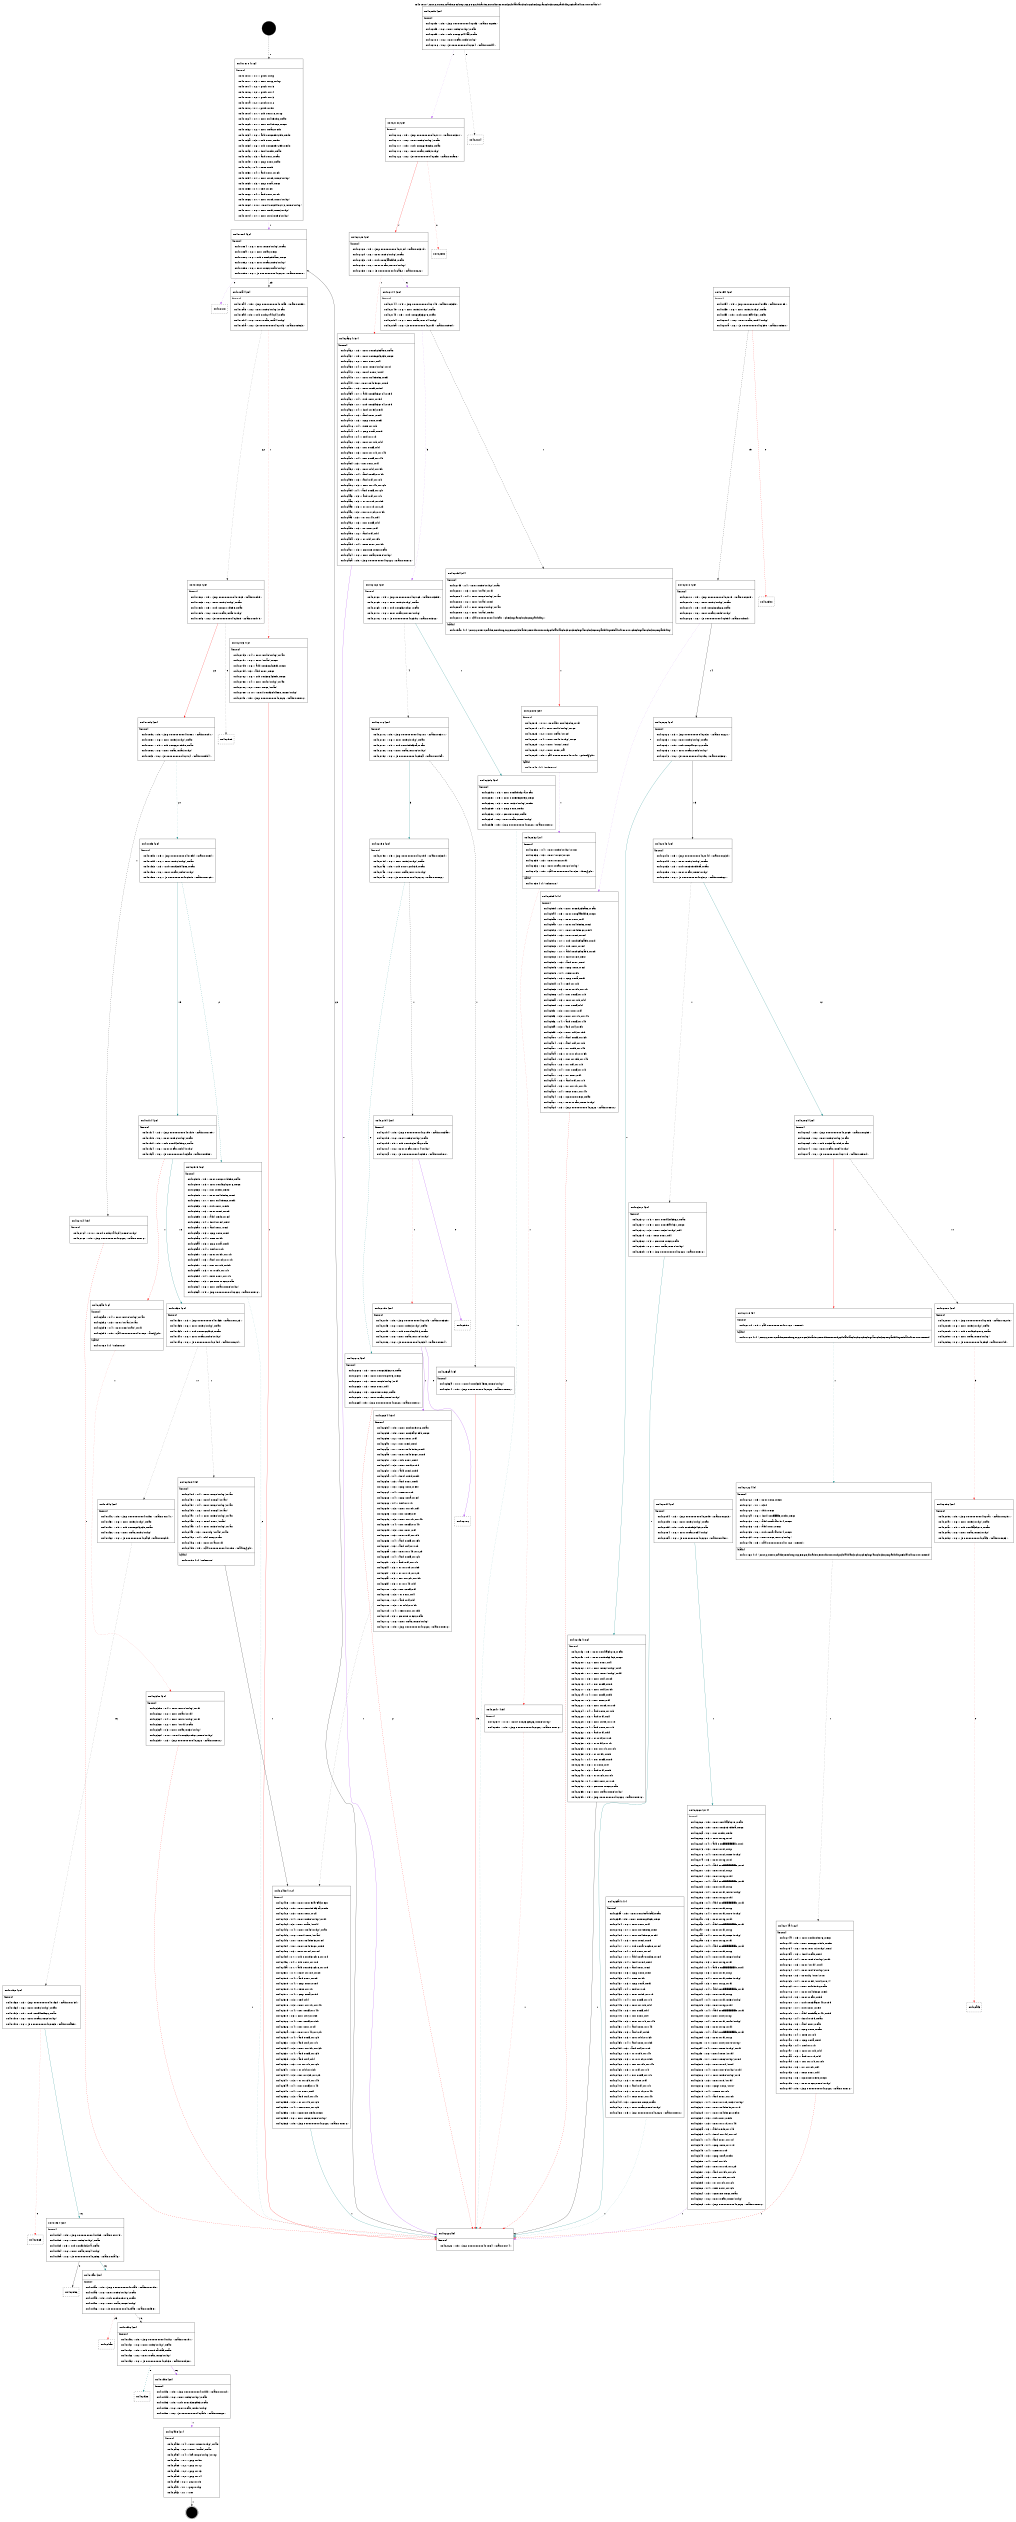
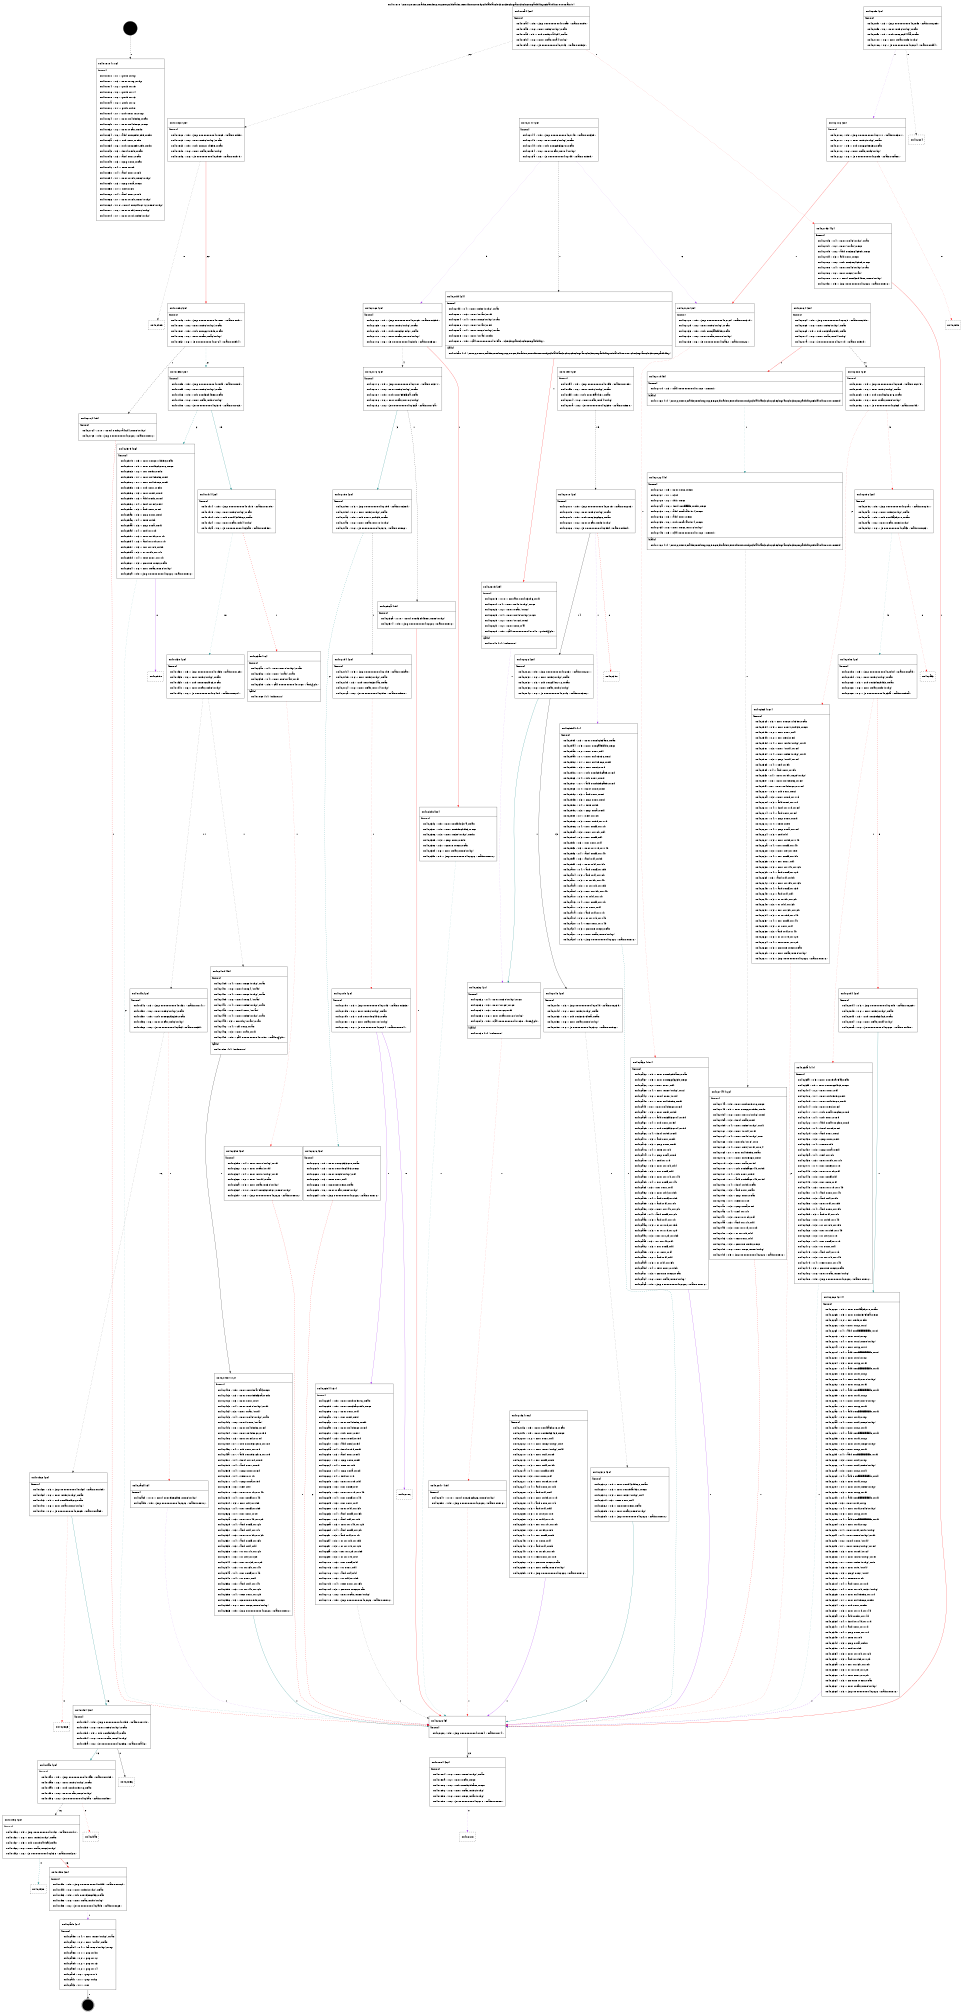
(269, 224) -> none
(404, 281) -> (636, 232)
(269, 282) -> none
(759, 463) -> (604, 601)
none -> (878, 676)
(458, 699) -> (458, 570)
none -> (791, 834)
(763, 998) -> none
(625, 1191) -> (514, 838)
(167, 1231) -> (221, 593)
(440, 1239) -> (156, 624)
none -> (169, 1494)
(565, 1680) -> (675, 1384)
(477, 1718) -> (418, 1010)
(338, 1742) -> (378, 1671)
(590, 2038) -> (529, 1652)
(116, 2318) -> (85, 1811)
(173, 2370) -> (64, 1862)
